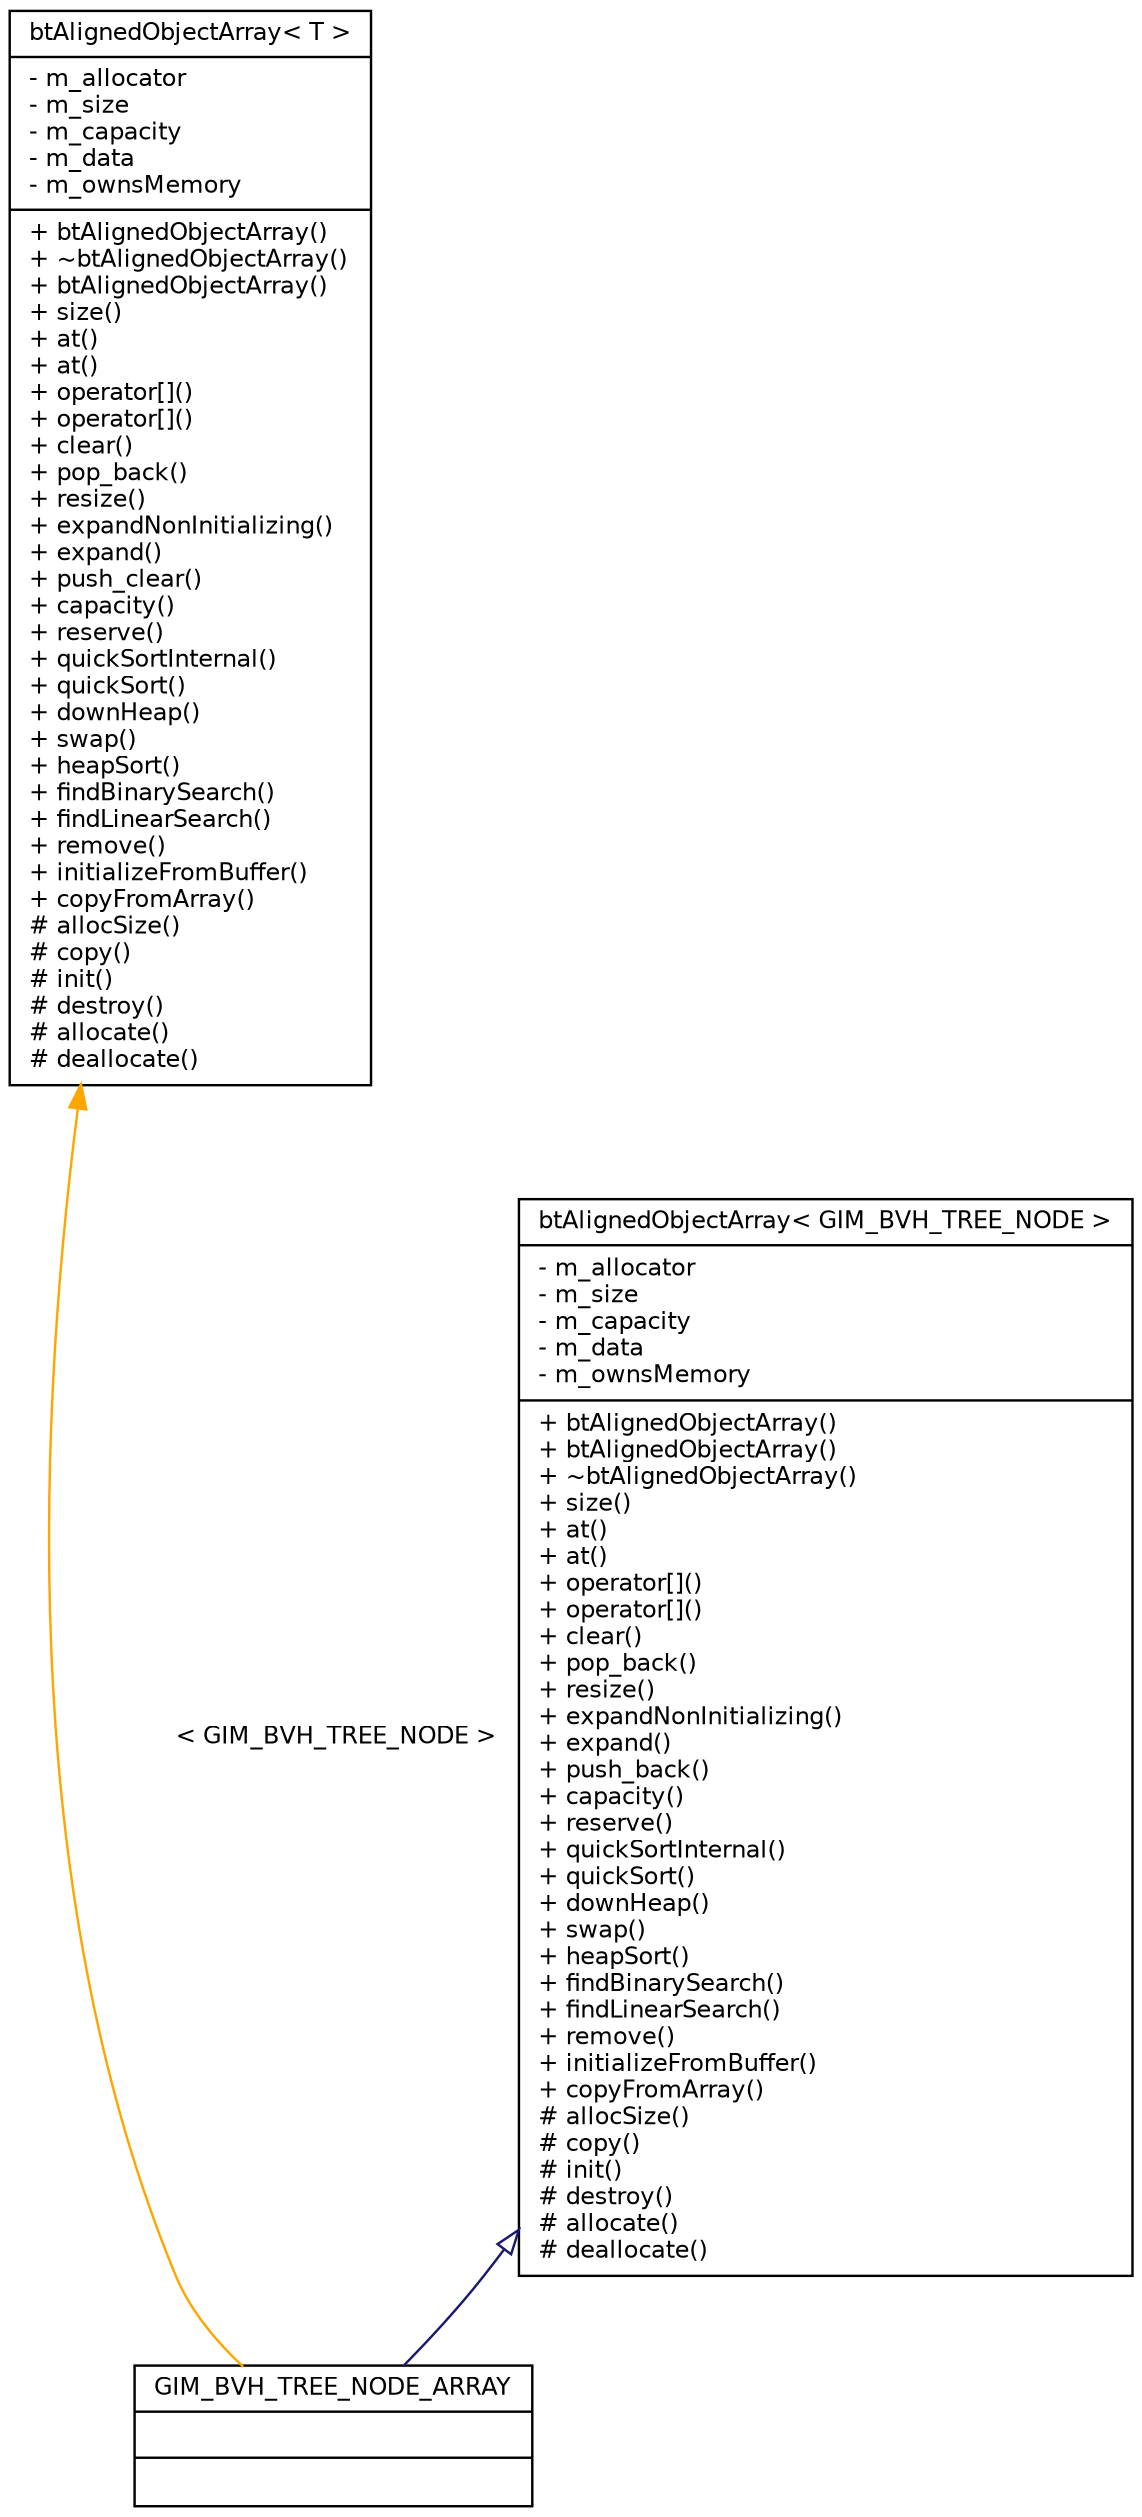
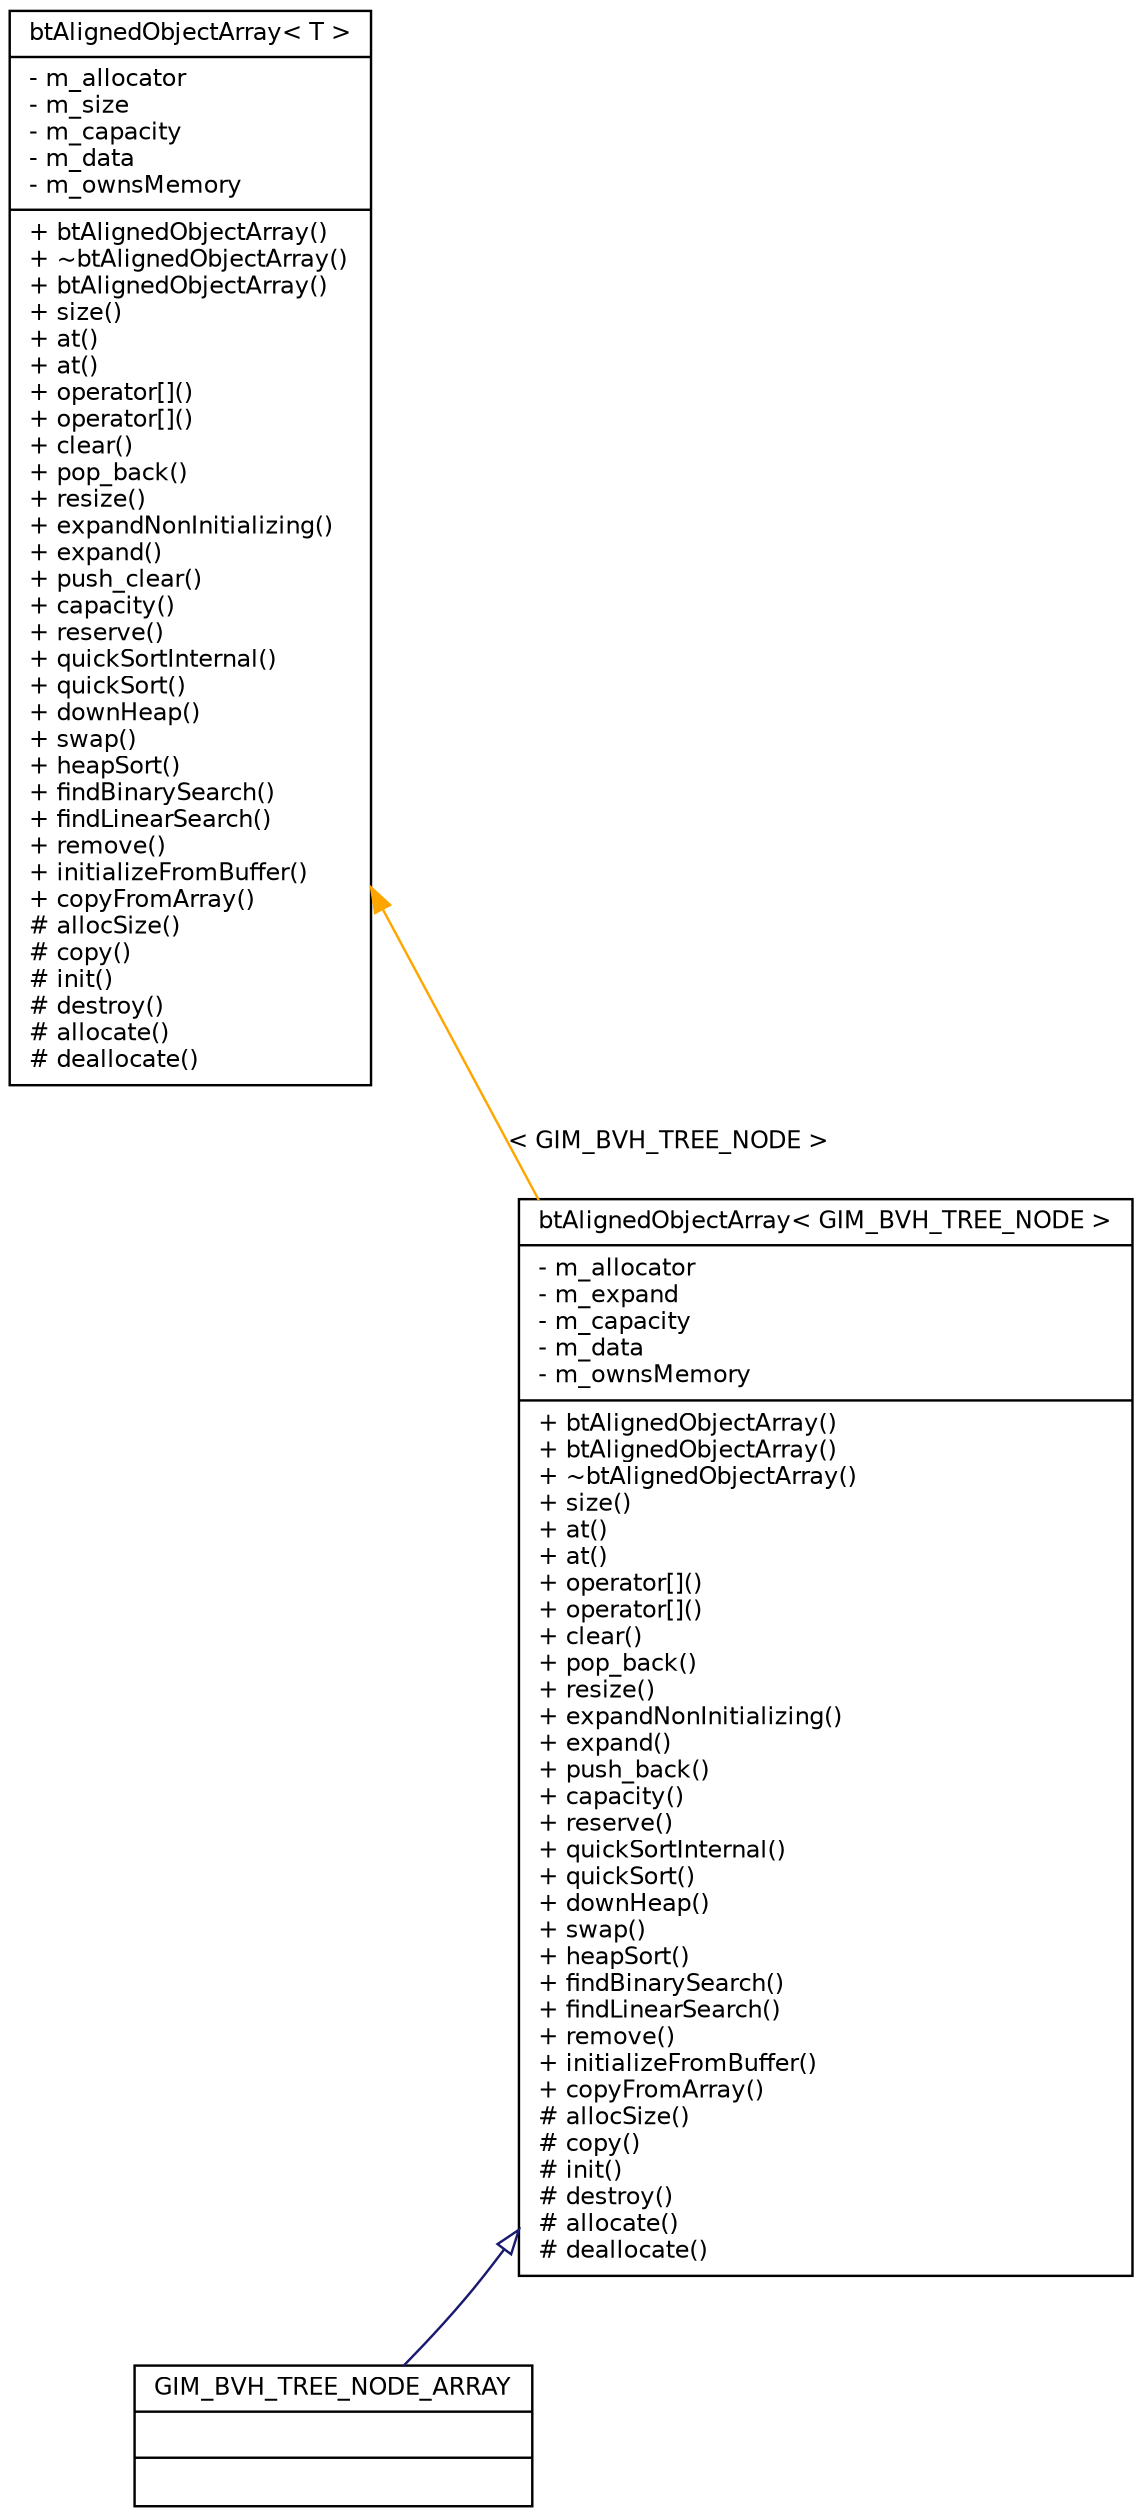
(589, 1295) -> (609, 1295)
(59, 1756) -> (461, 1055)
